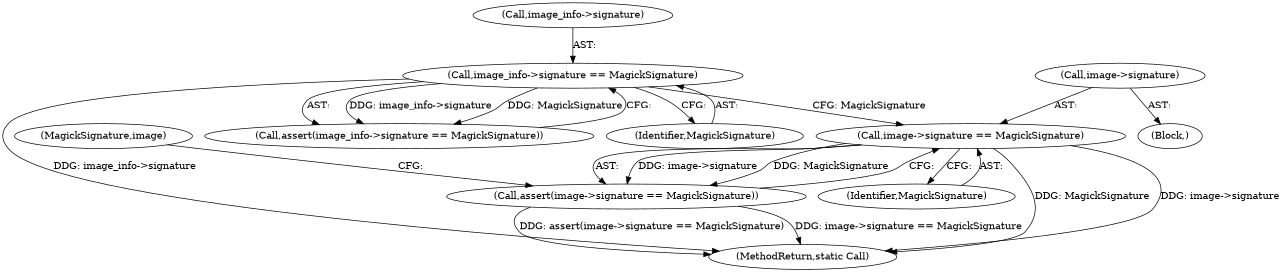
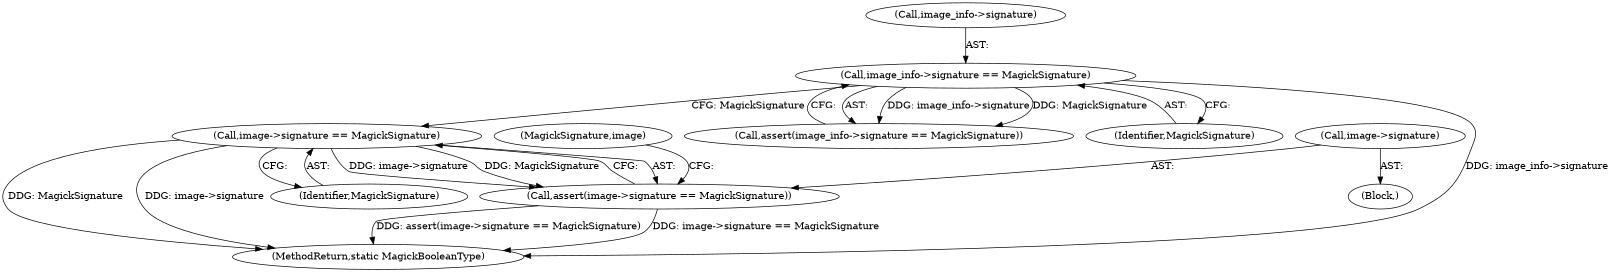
(1050, 104) -> (1060, 169)
(803, 257) -> (378, 257)
